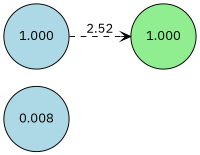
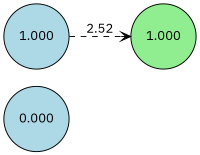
(36, 119) -> (36, 119)
